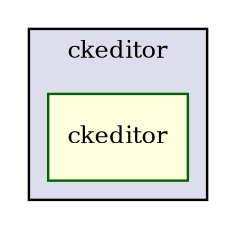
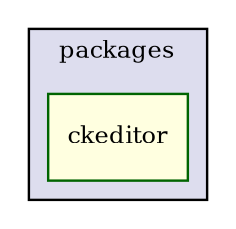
(118, 52) -> (118, 52)
